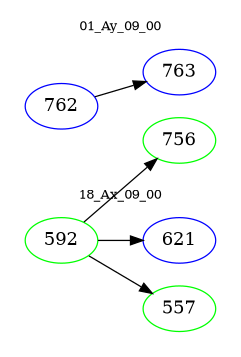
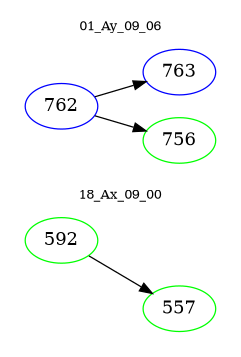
(120, 27) -> (120, 27)
(116, 195) -> (114, 122)
(179, 240) -> none
